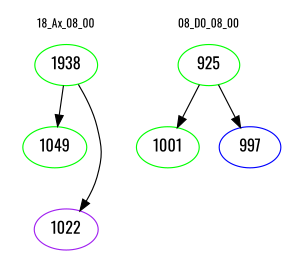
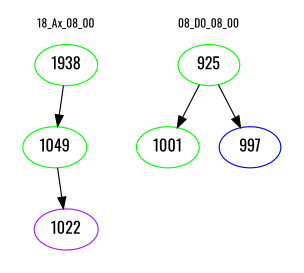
(100, 142) -> (60, 182)
